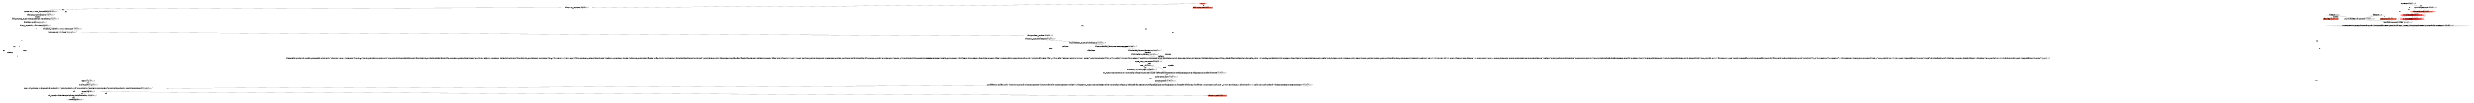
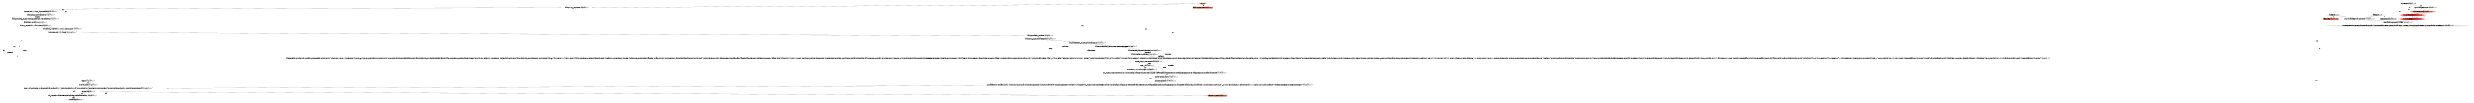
(2335, 17) -> (2333, 17)
(2388, 19) -> (2388, 19)
